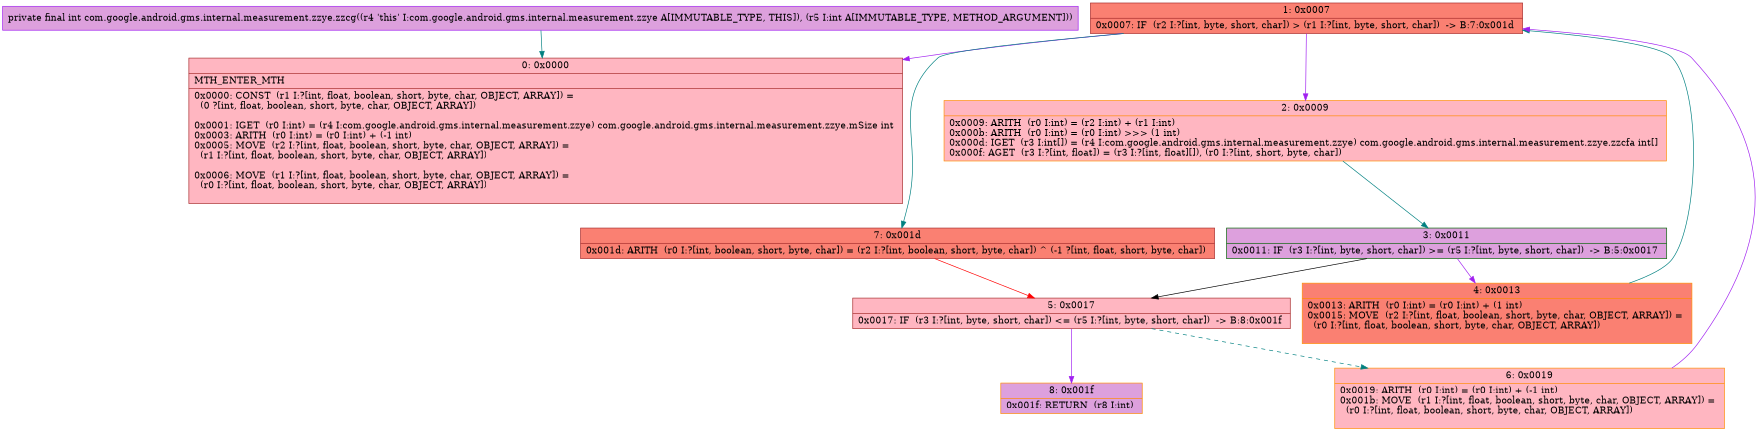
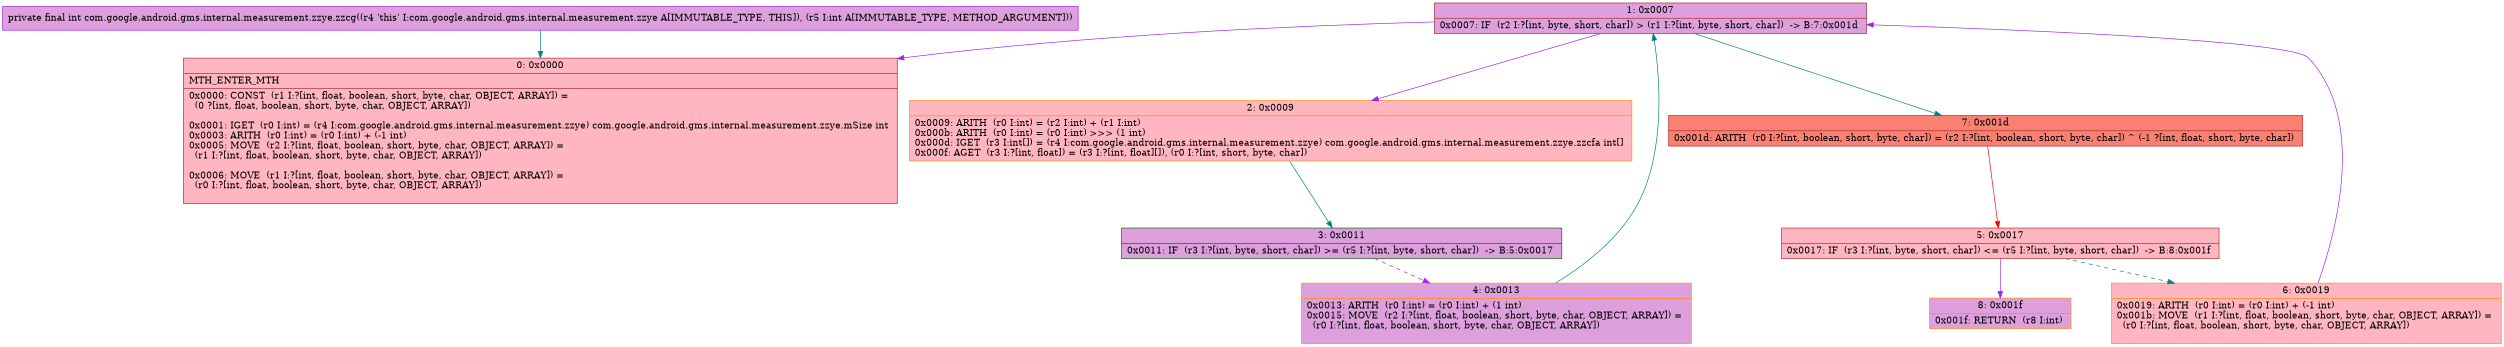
(1307, 18) -> (1650, 18)
(1464, 268) -> (1399, 269)
(1262, 278) -> none
(1497, 313) -> (1496, 313)
